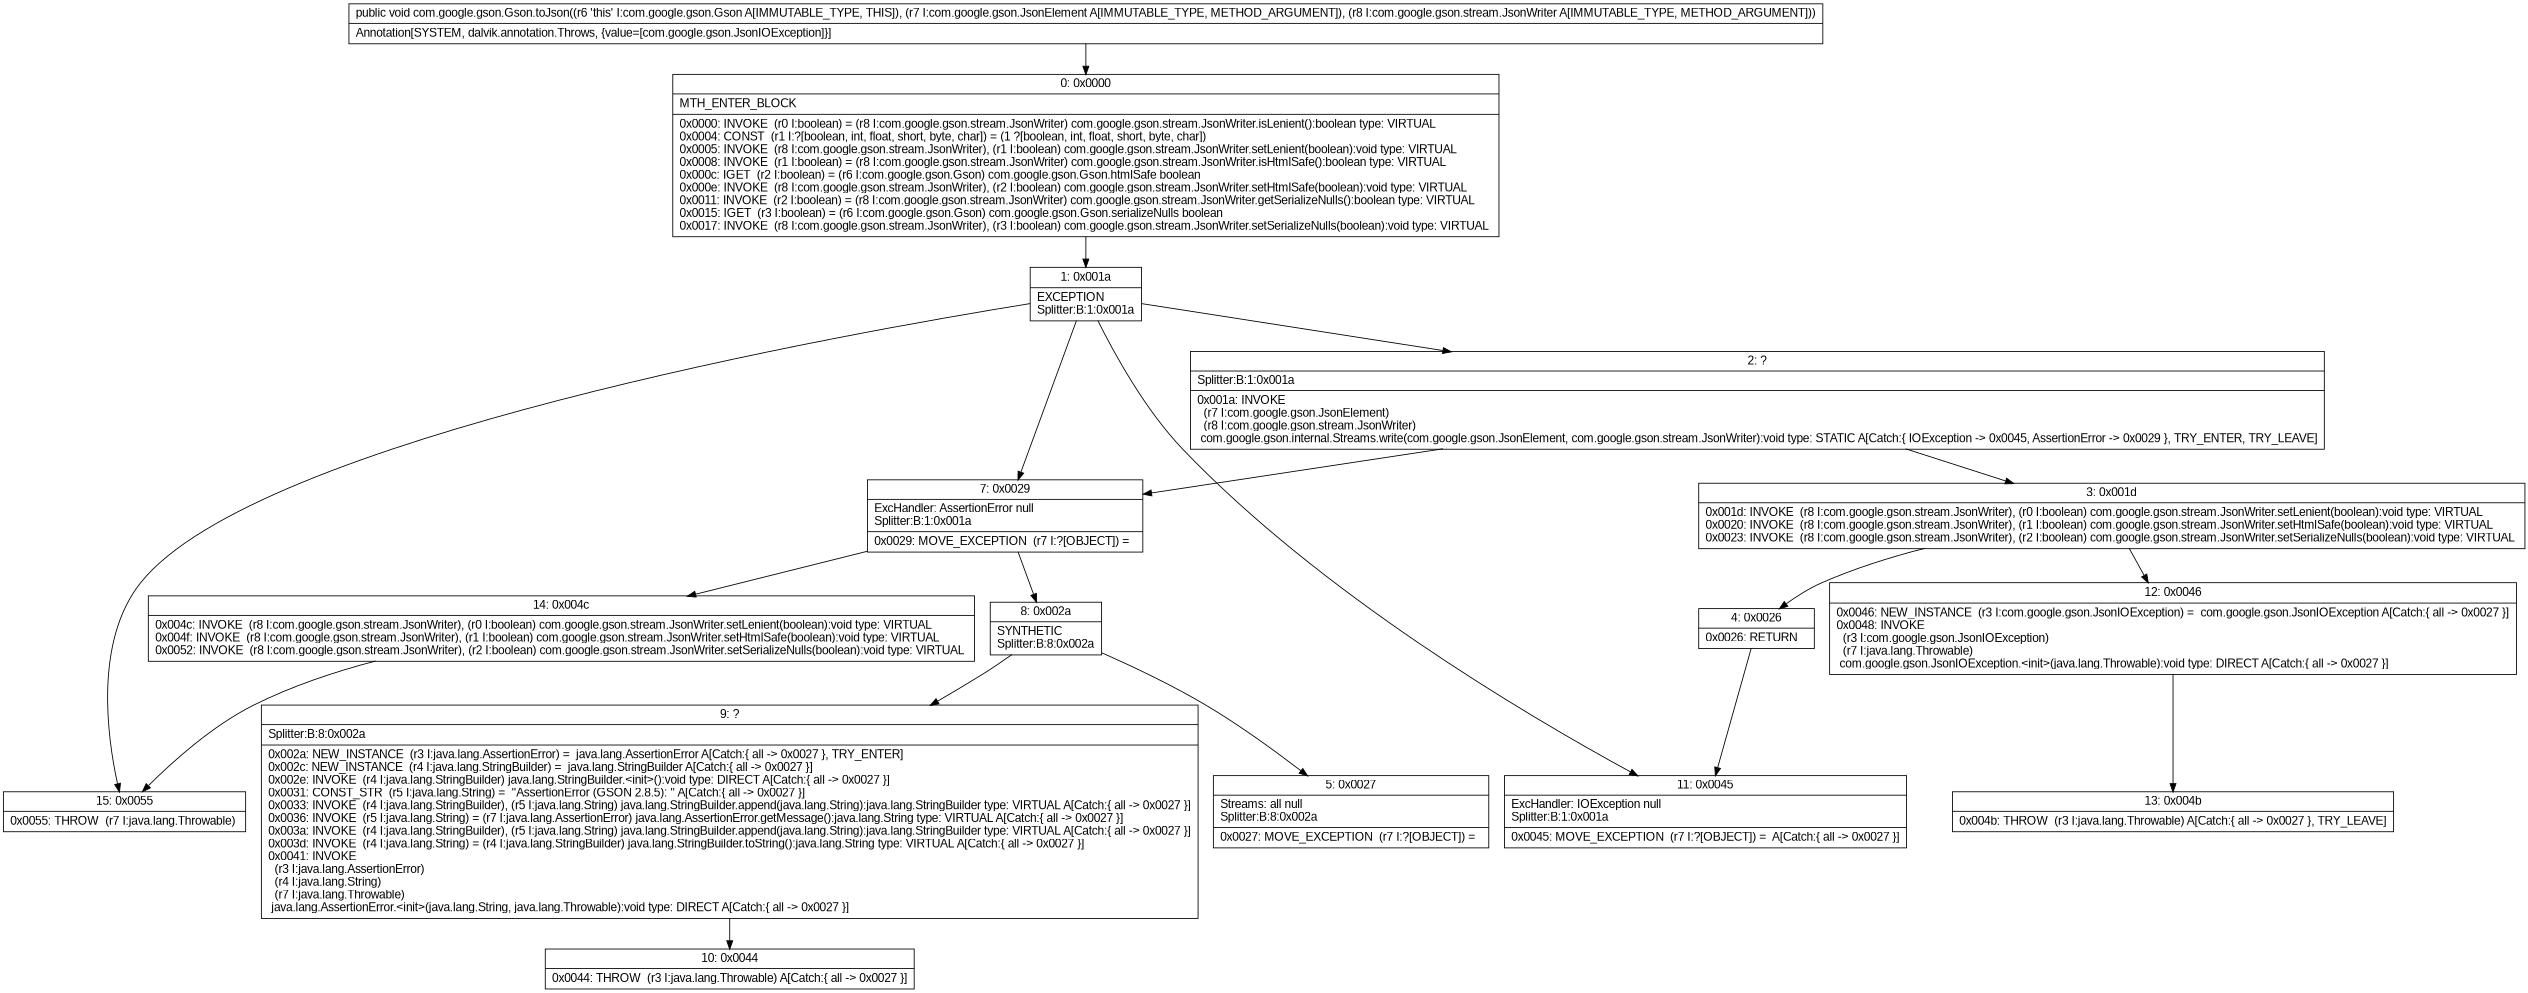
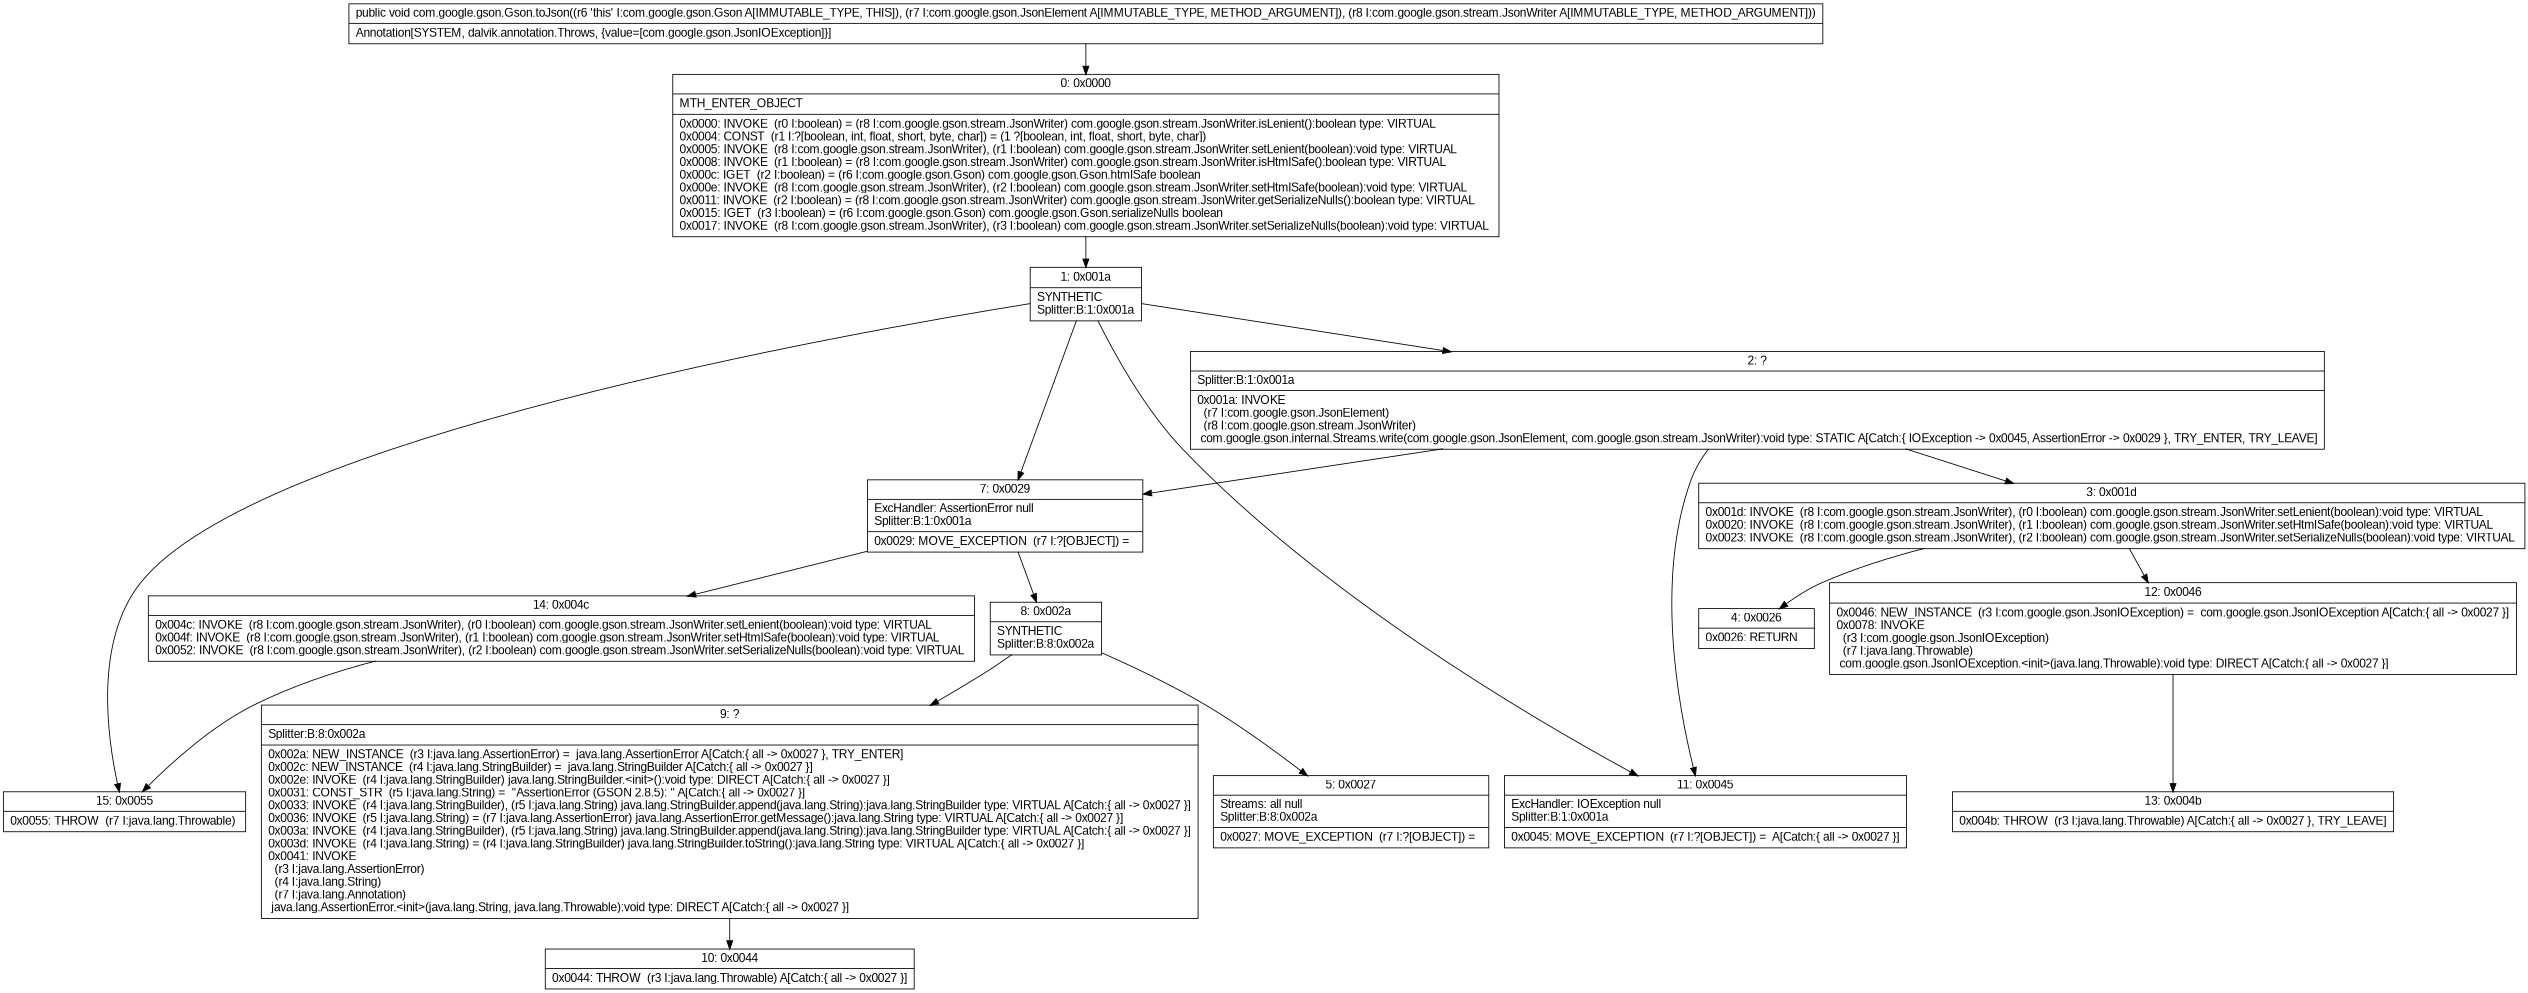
(738, 104) -> (741, 104)
(1071, 298) -> (1070, 298)
(1884, 626) -> (1884, 626)
(1734, 708) -> (1672, 606)
(337, 895) -> (337, 895)
